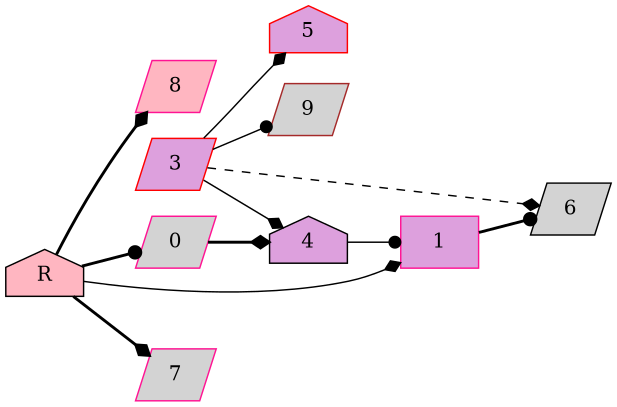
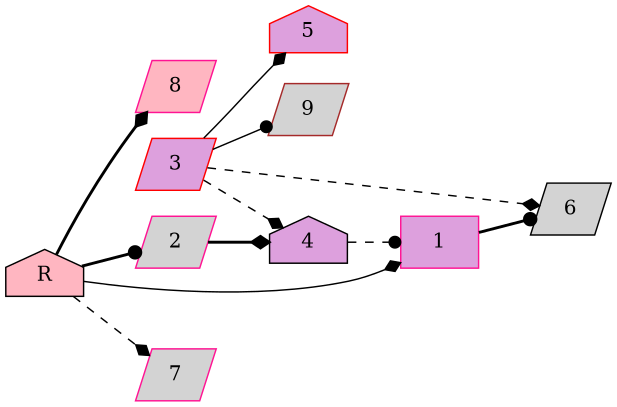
(236, 199) -> (236, 199)
(176, 242) -> (176, 242)
(368, 242) -> (368, 242)
(104, 321) -> (104, 321)
